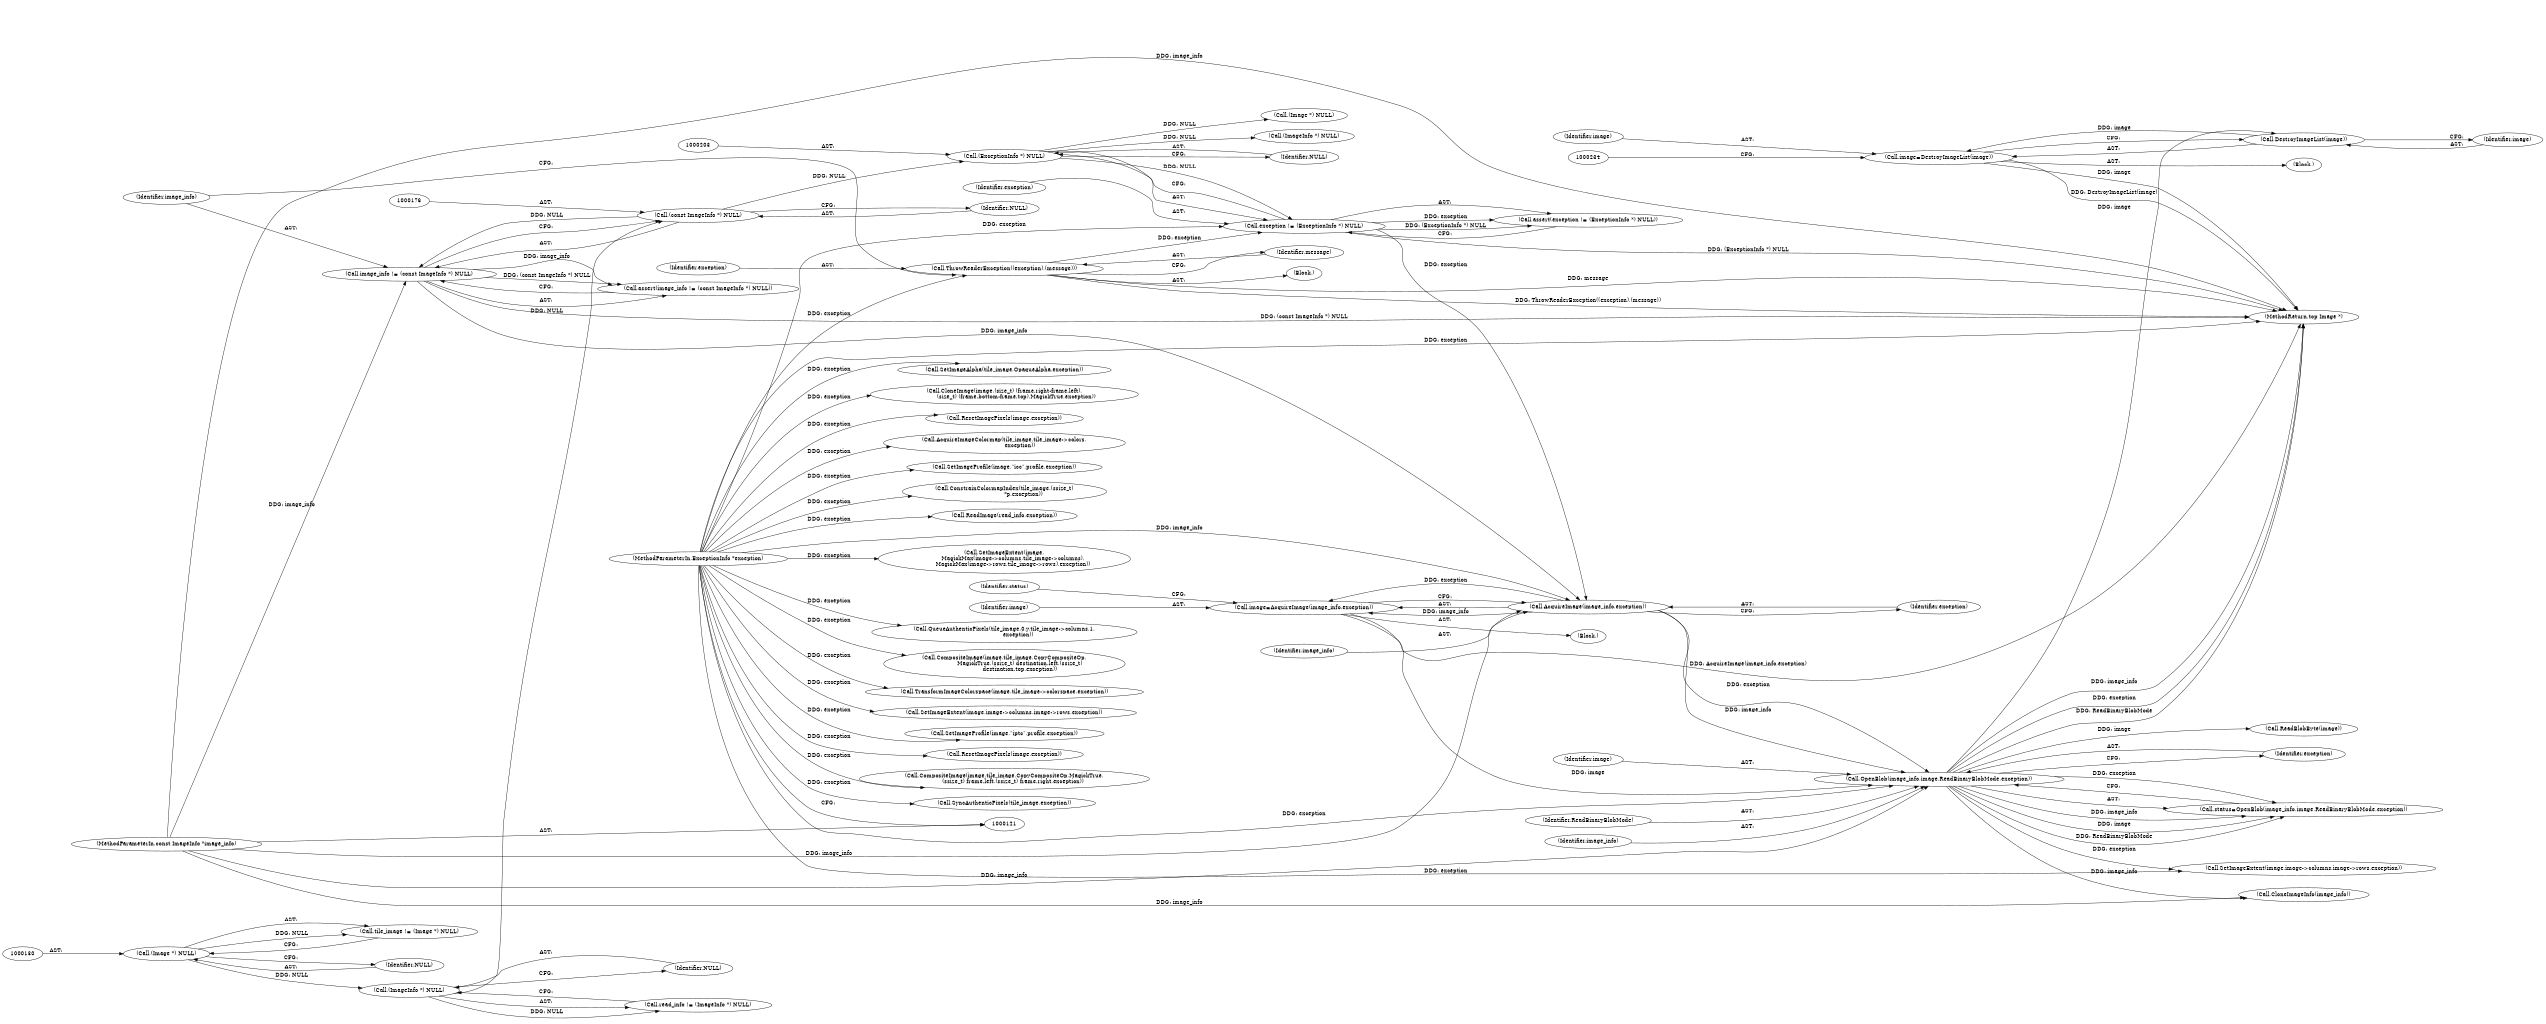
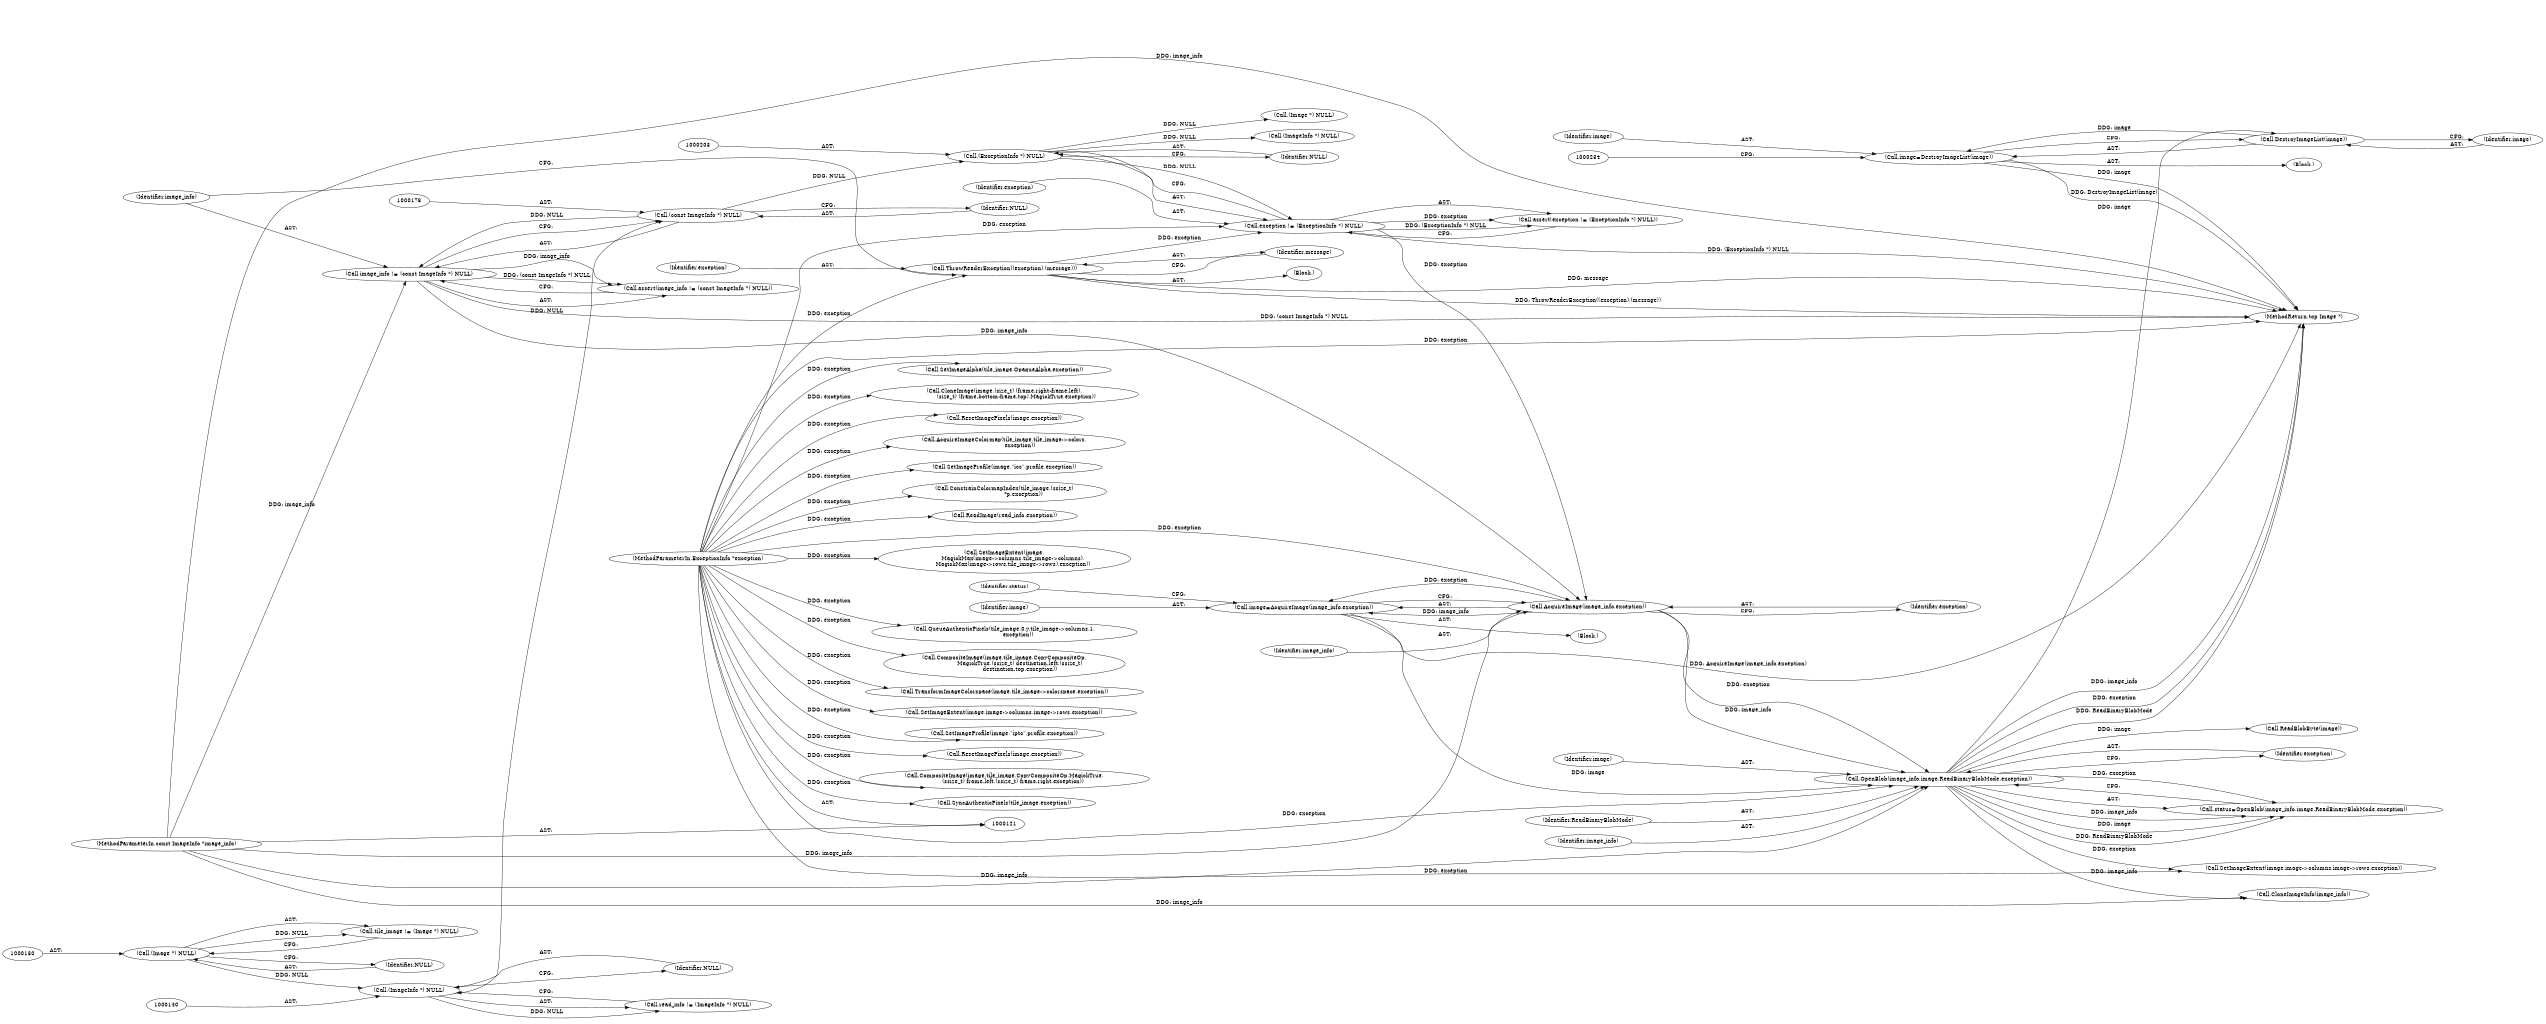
(1180, 528) -> (1180, 528)
(829, 803) -> (829, 803)
none -> (167, 1005)
